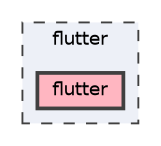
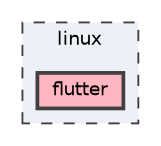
(80, 40) -> (80, 40)
